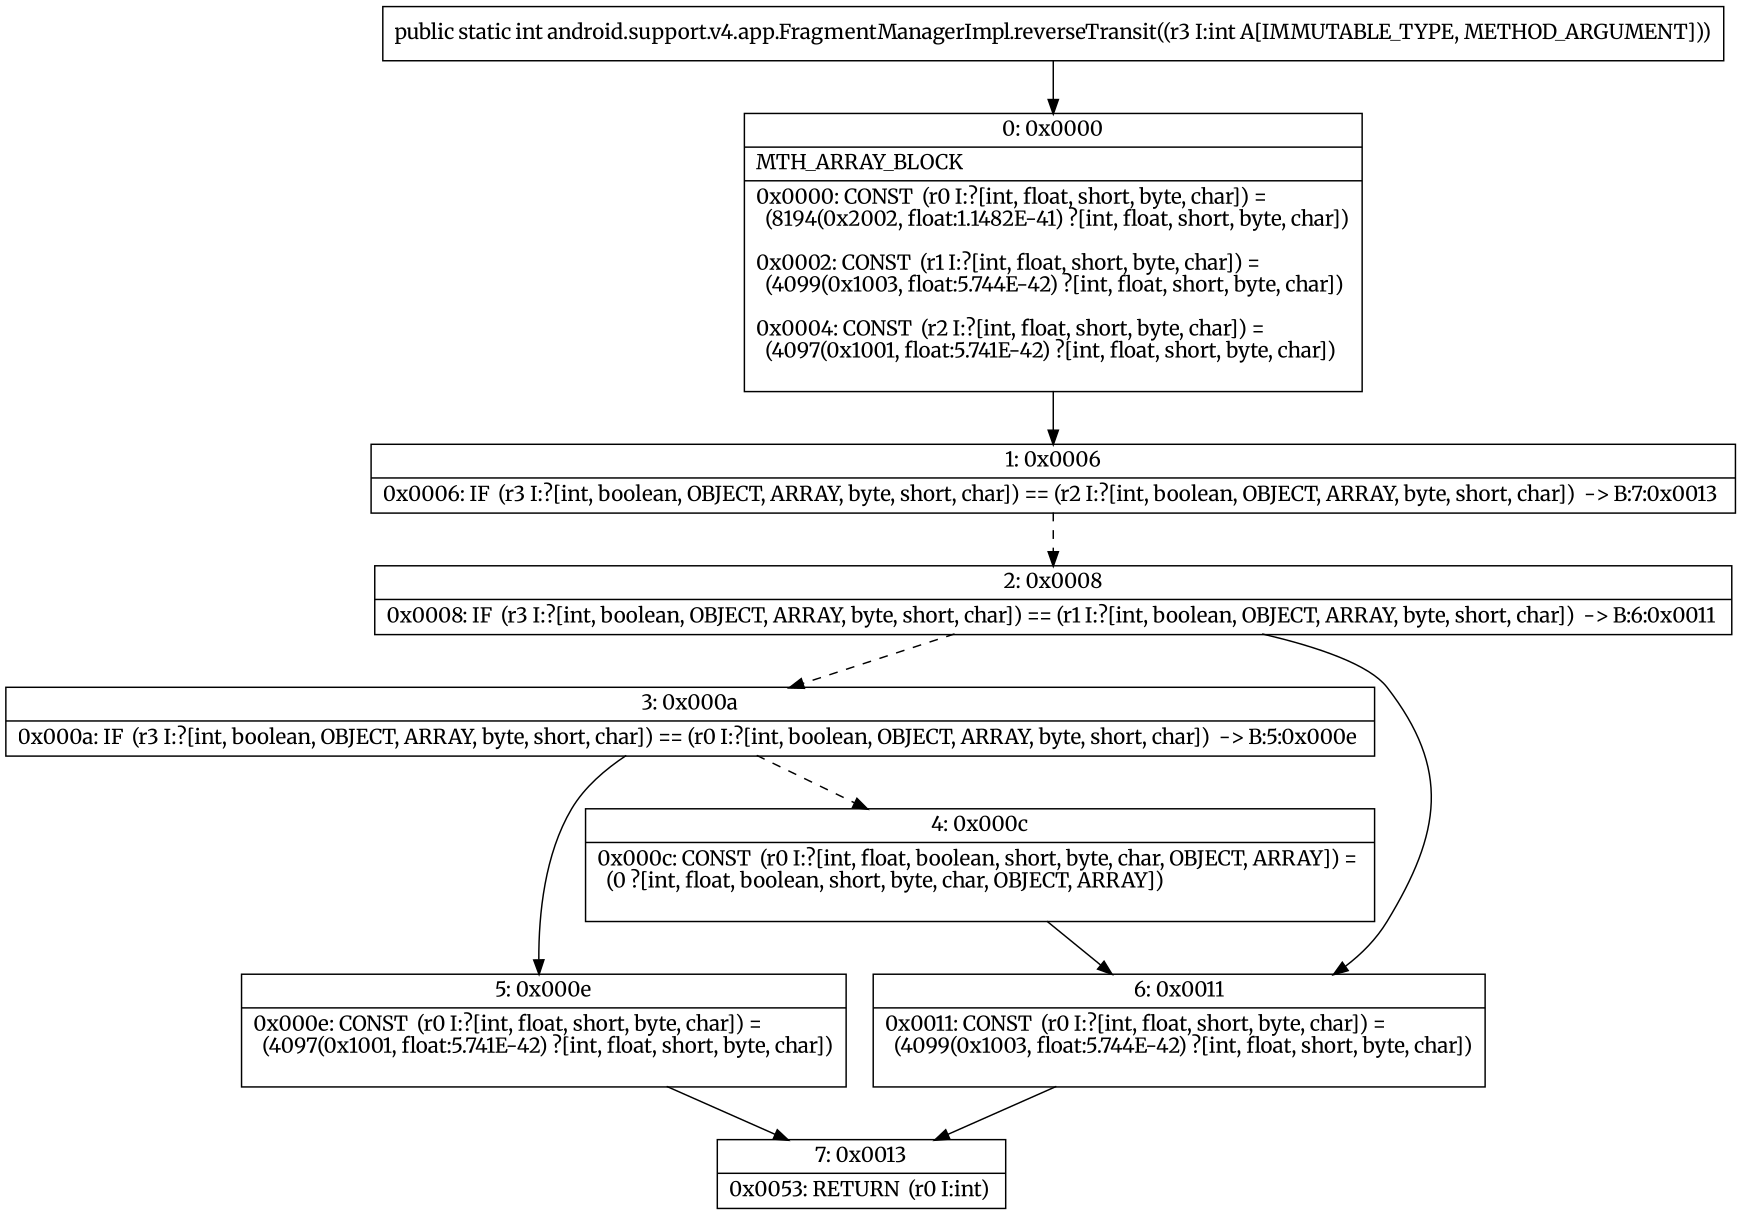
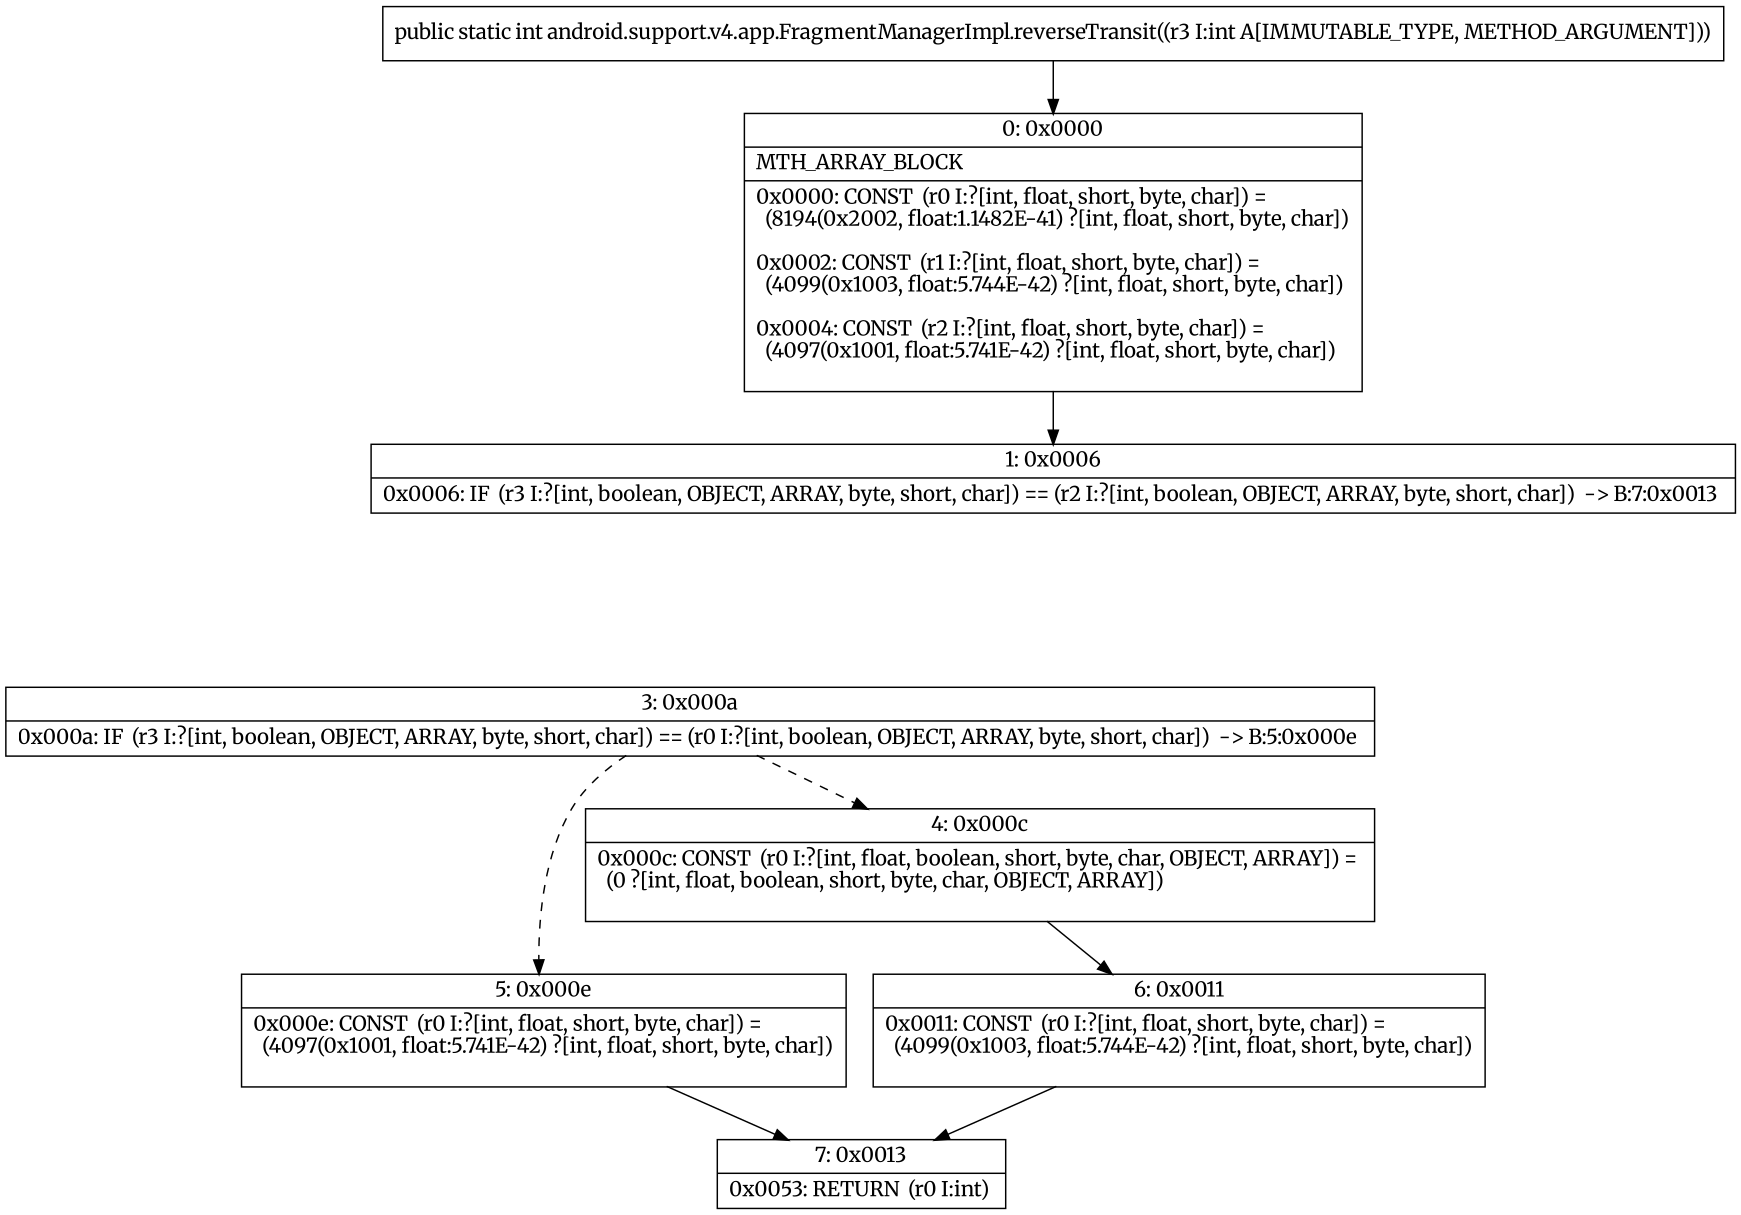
(1053, 600) -> none
(555, 845) -> (555, 845)
